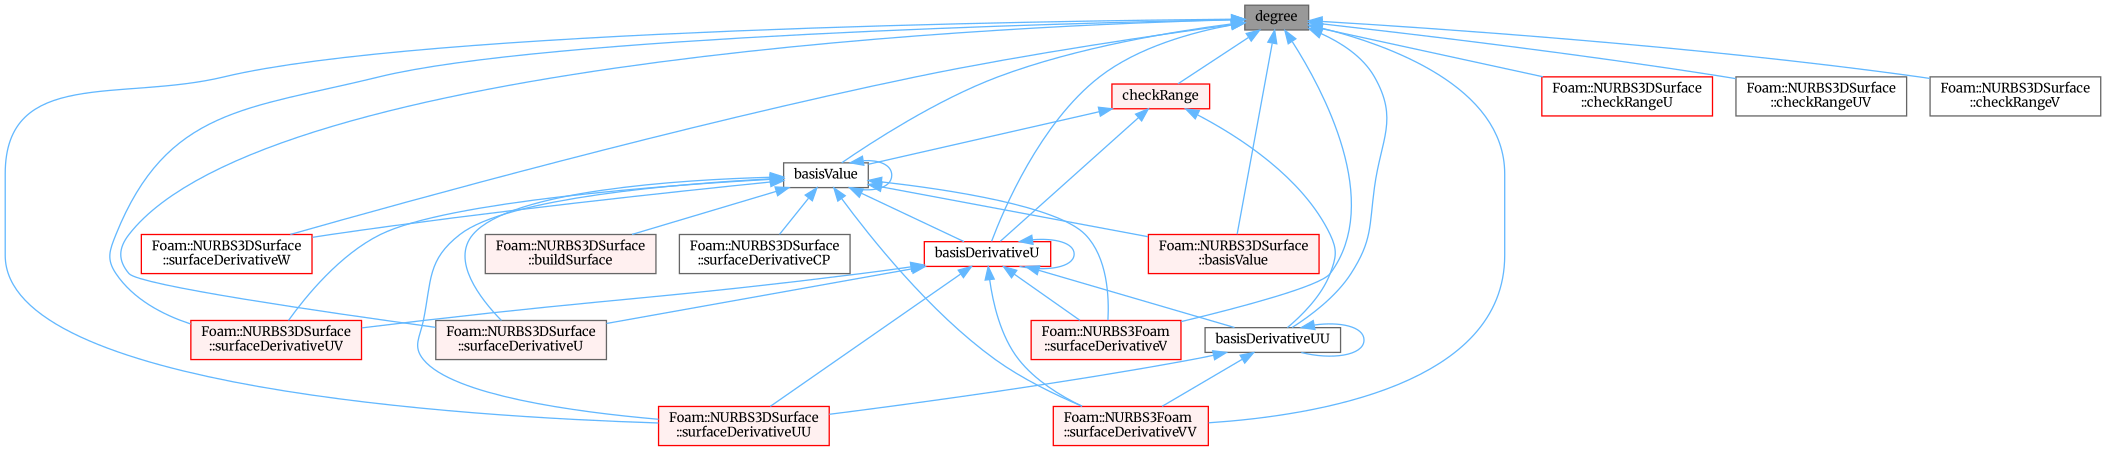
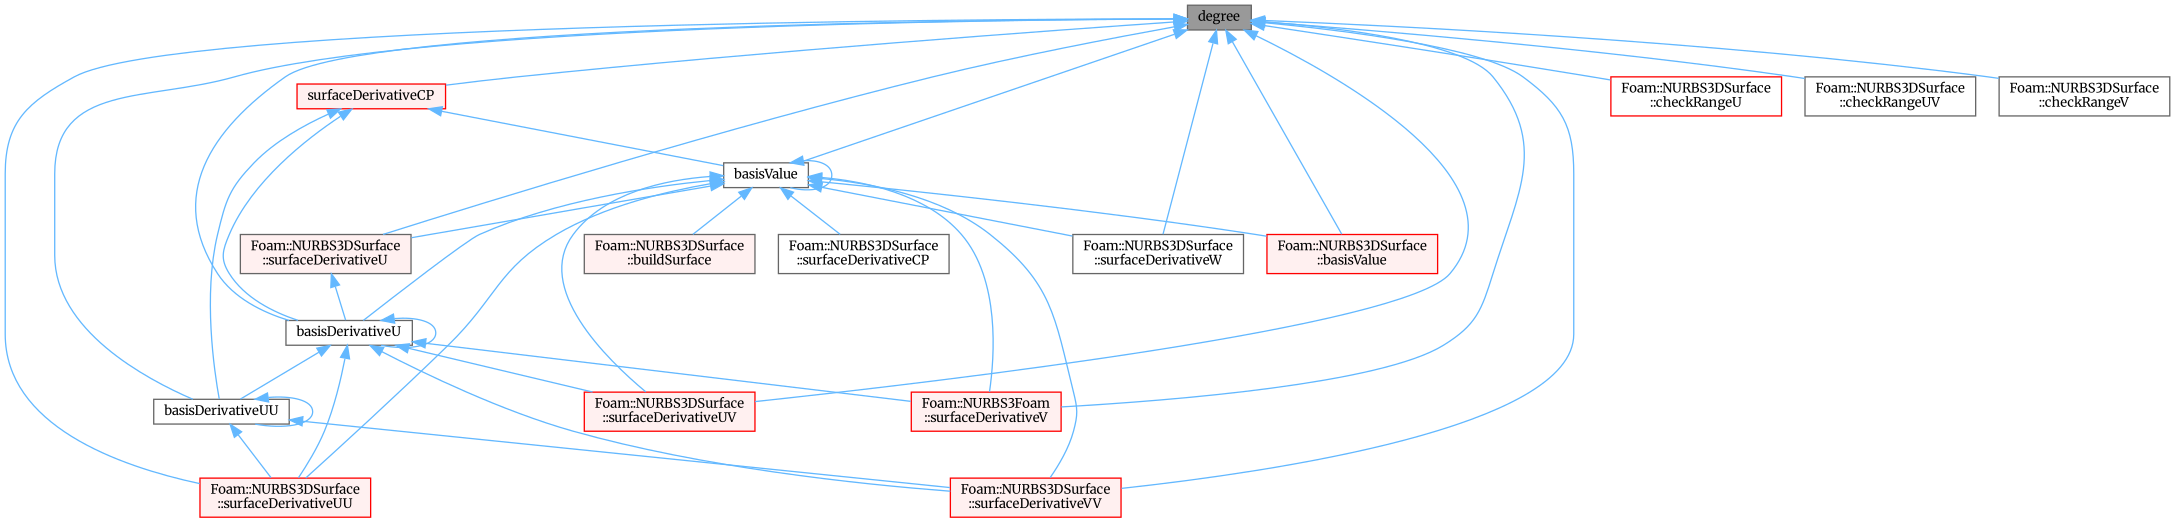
(1161, 96) -> (371, 96)
(227, 254) -> (1158, 254)
(988, 254) -> (349, 333)
(759, 296) -> (340, 303)
(1131, 426) -> (1036, 498)
